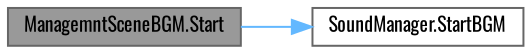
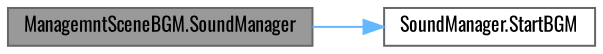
(124, 27) -> (160, 27)
